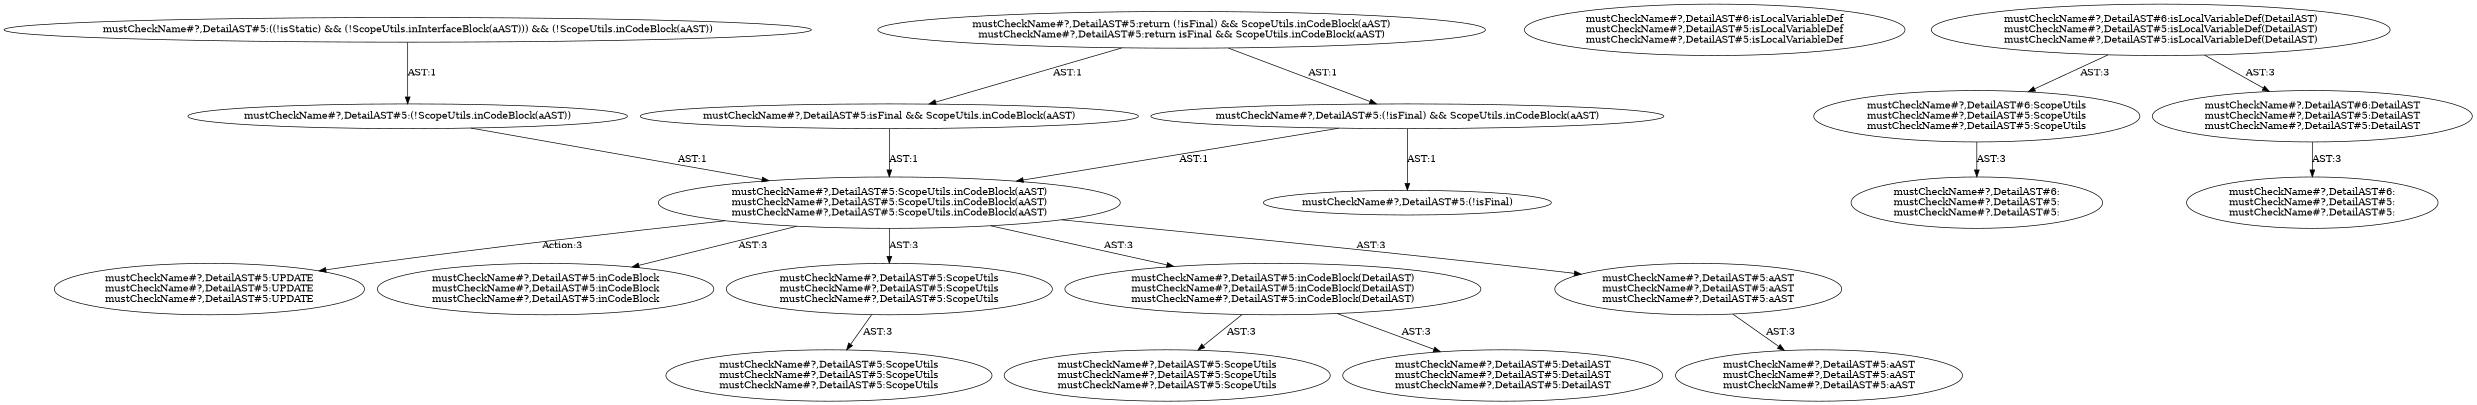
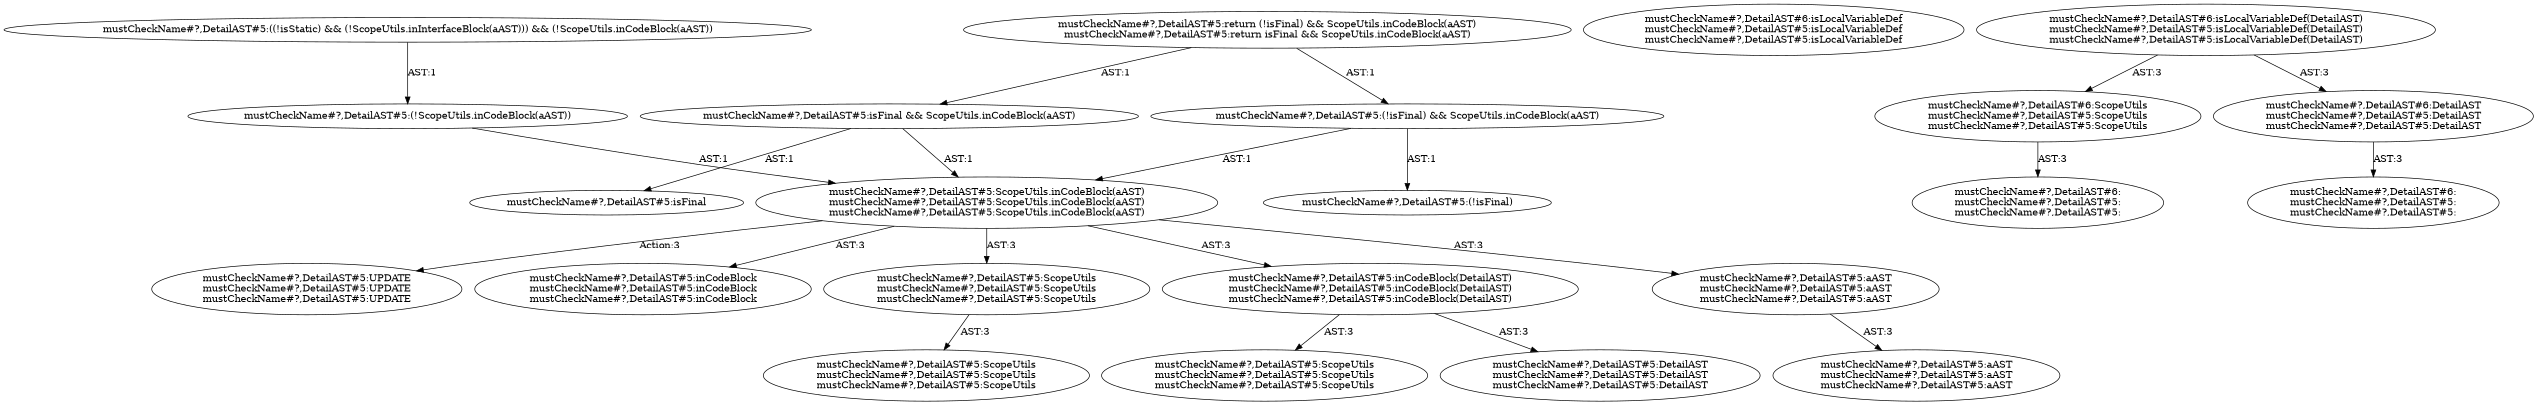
none -> (607, 203)
